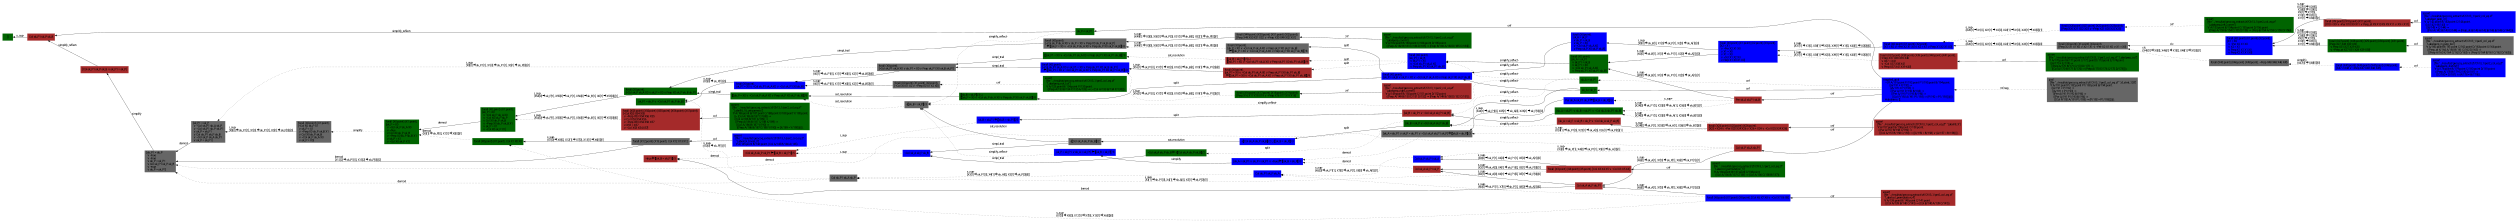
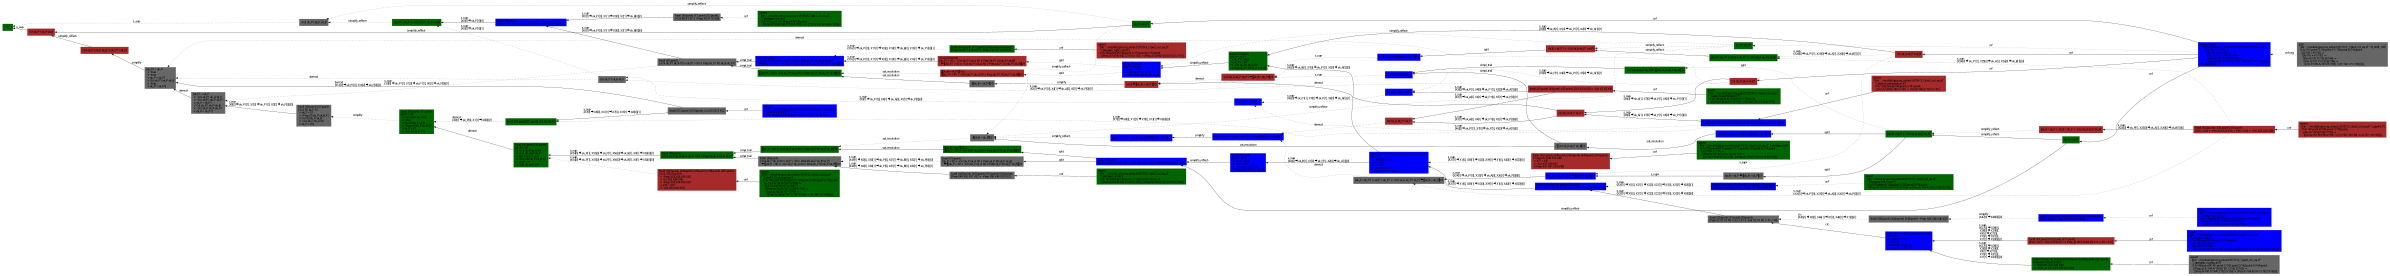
none -> (314, 22)
none -> (982, 84)
none -> (1743, 176)
